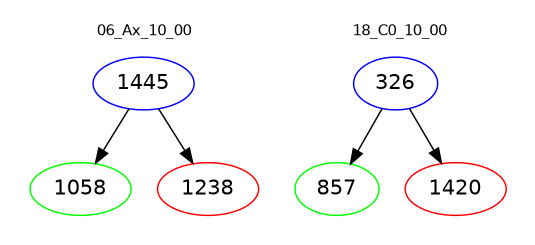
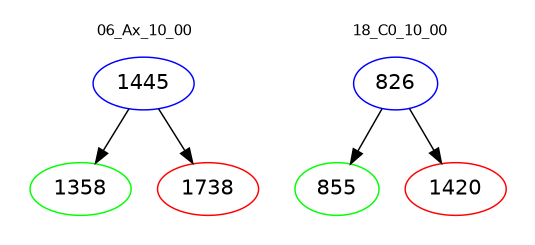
(396, 84) -> (396, 84)
(81, 189) -> (81, 189)
(208, 189) -> (208, 189)
(337, 189) -> (337, 189)
